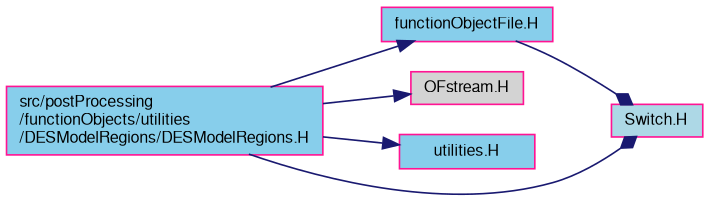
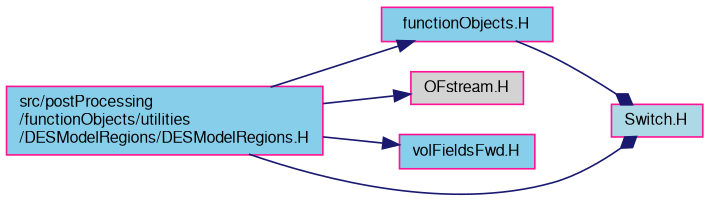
(467, 24) -> (467, 24)
(467, 152) -> (467, 152)
